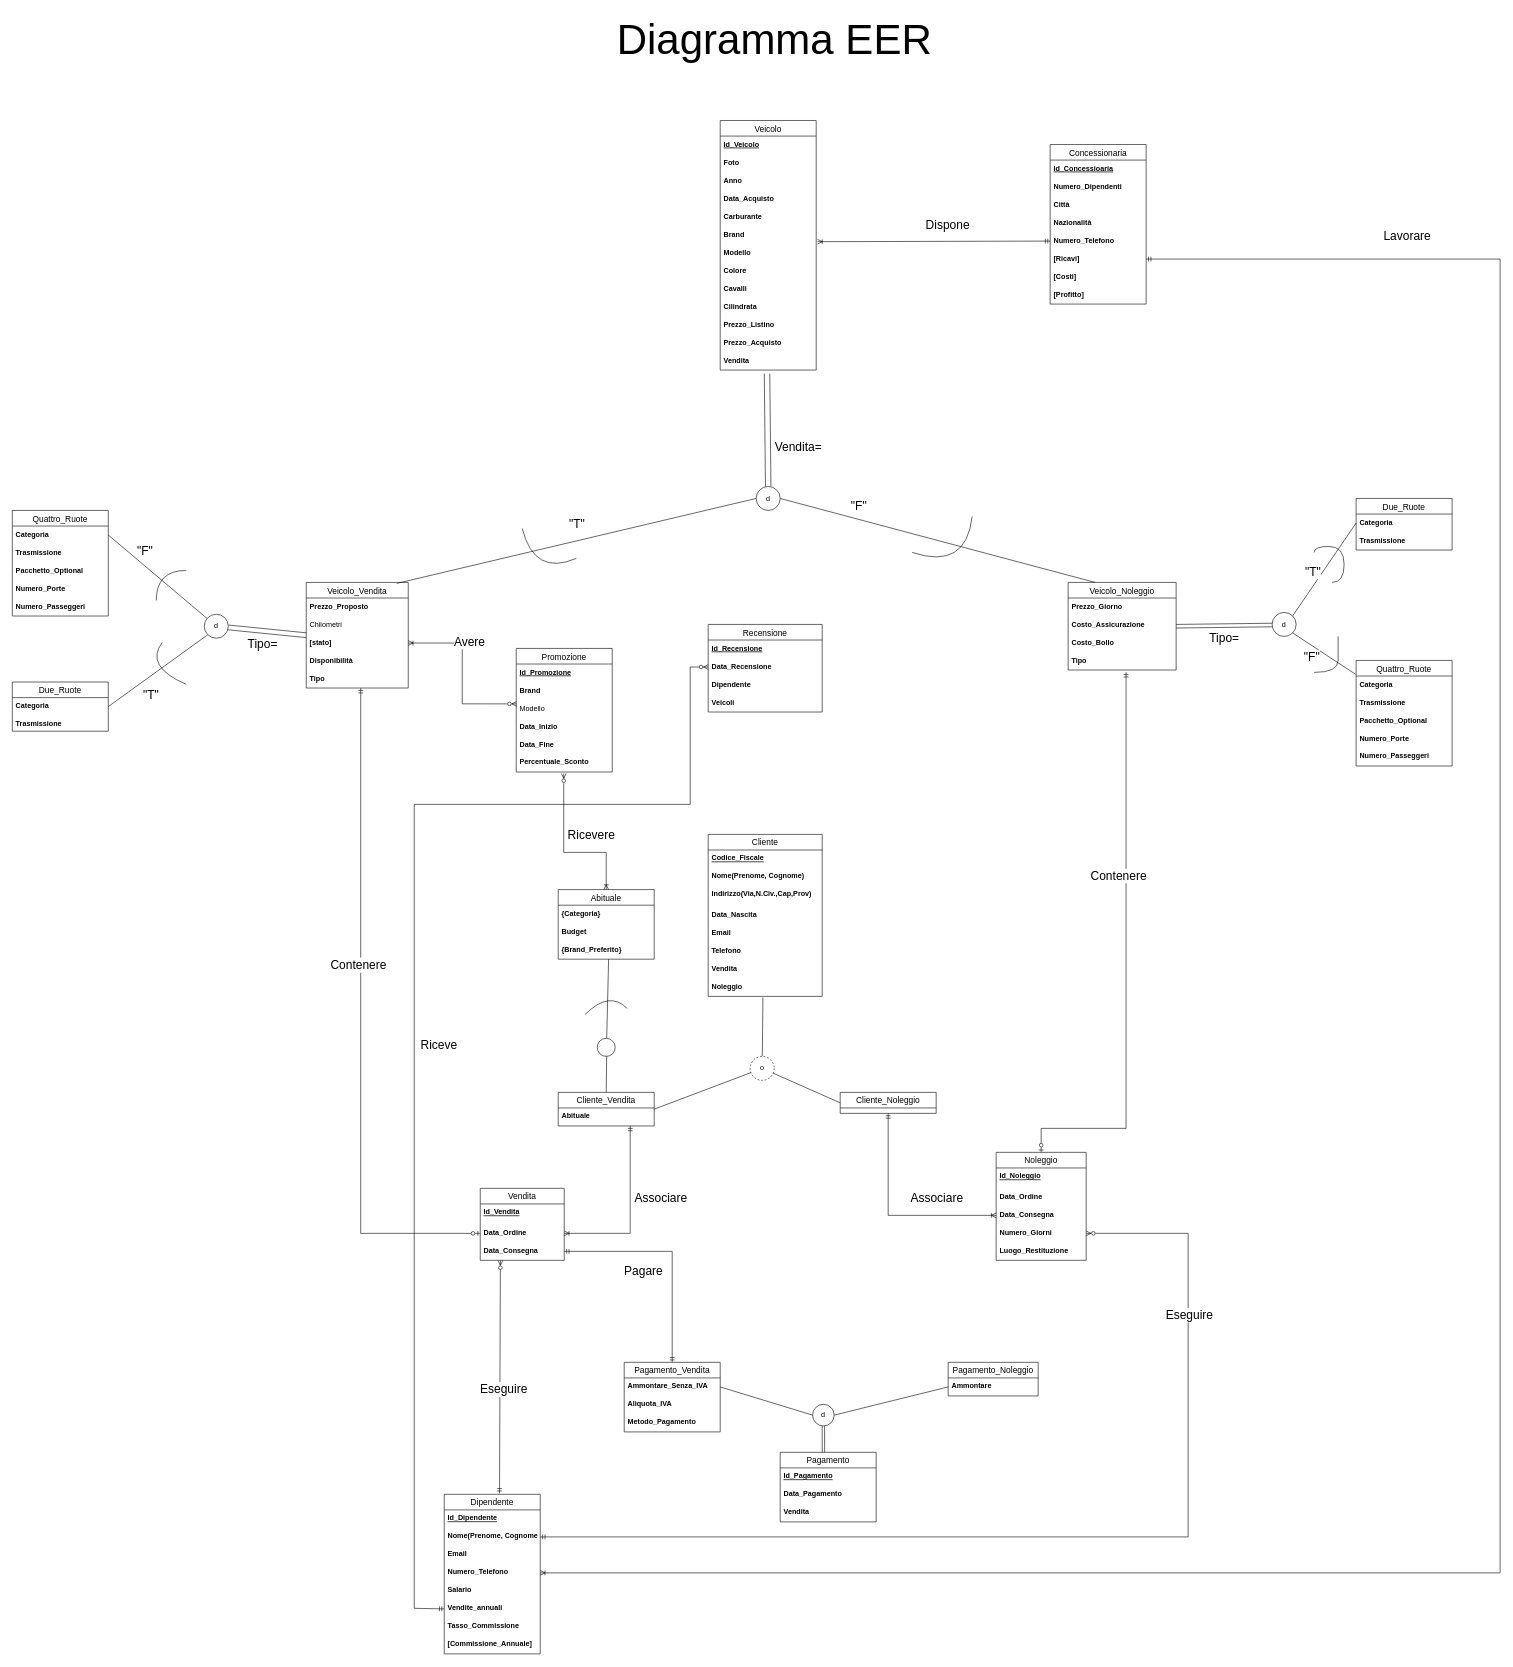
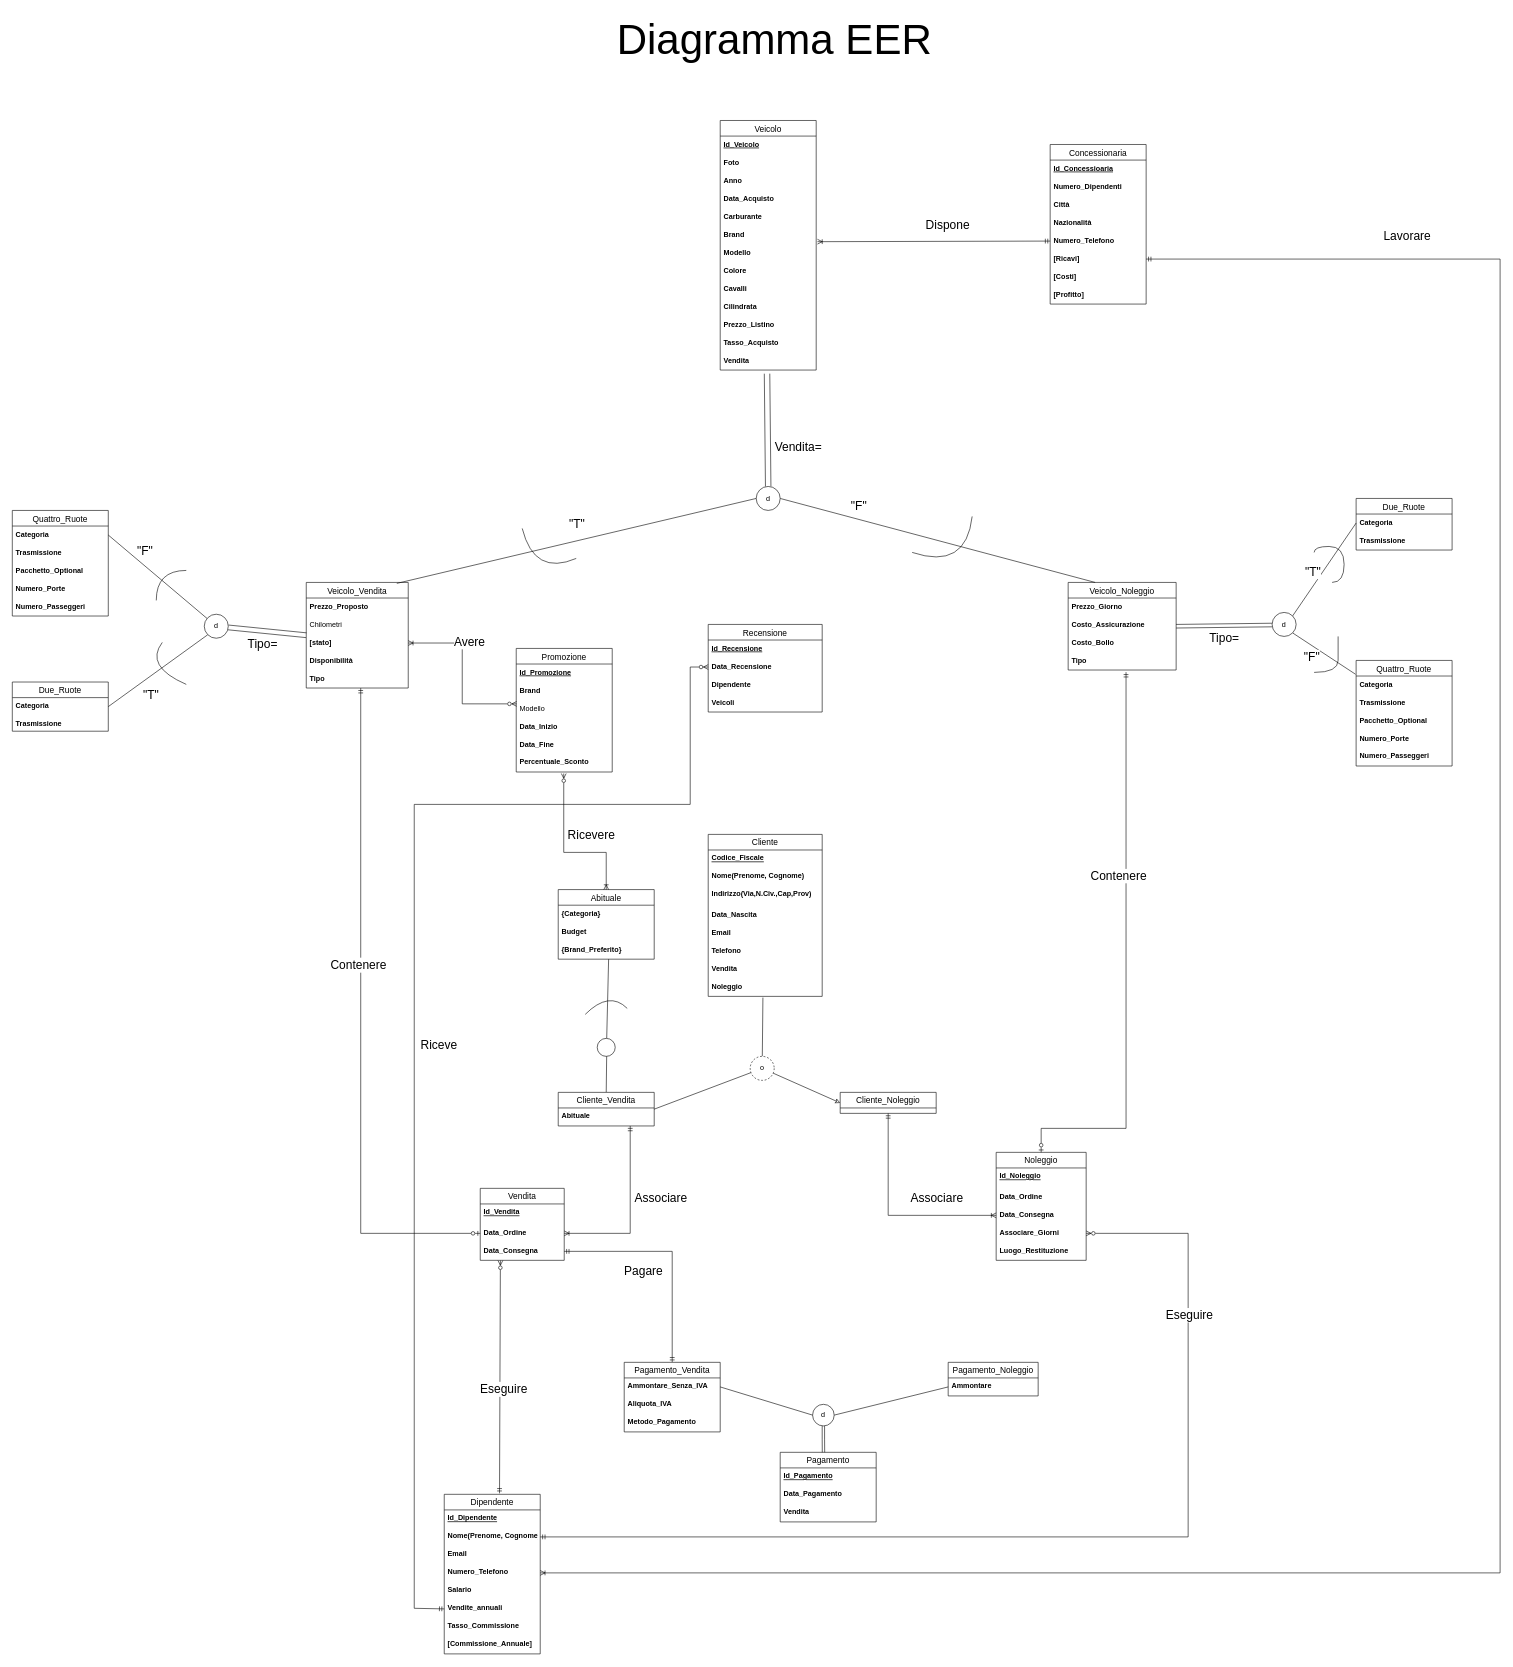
(753, 342) -> (751, 342)
(836, 1101) -> (835, 1100)
(1024, 1232) -> (1029, 1232)
